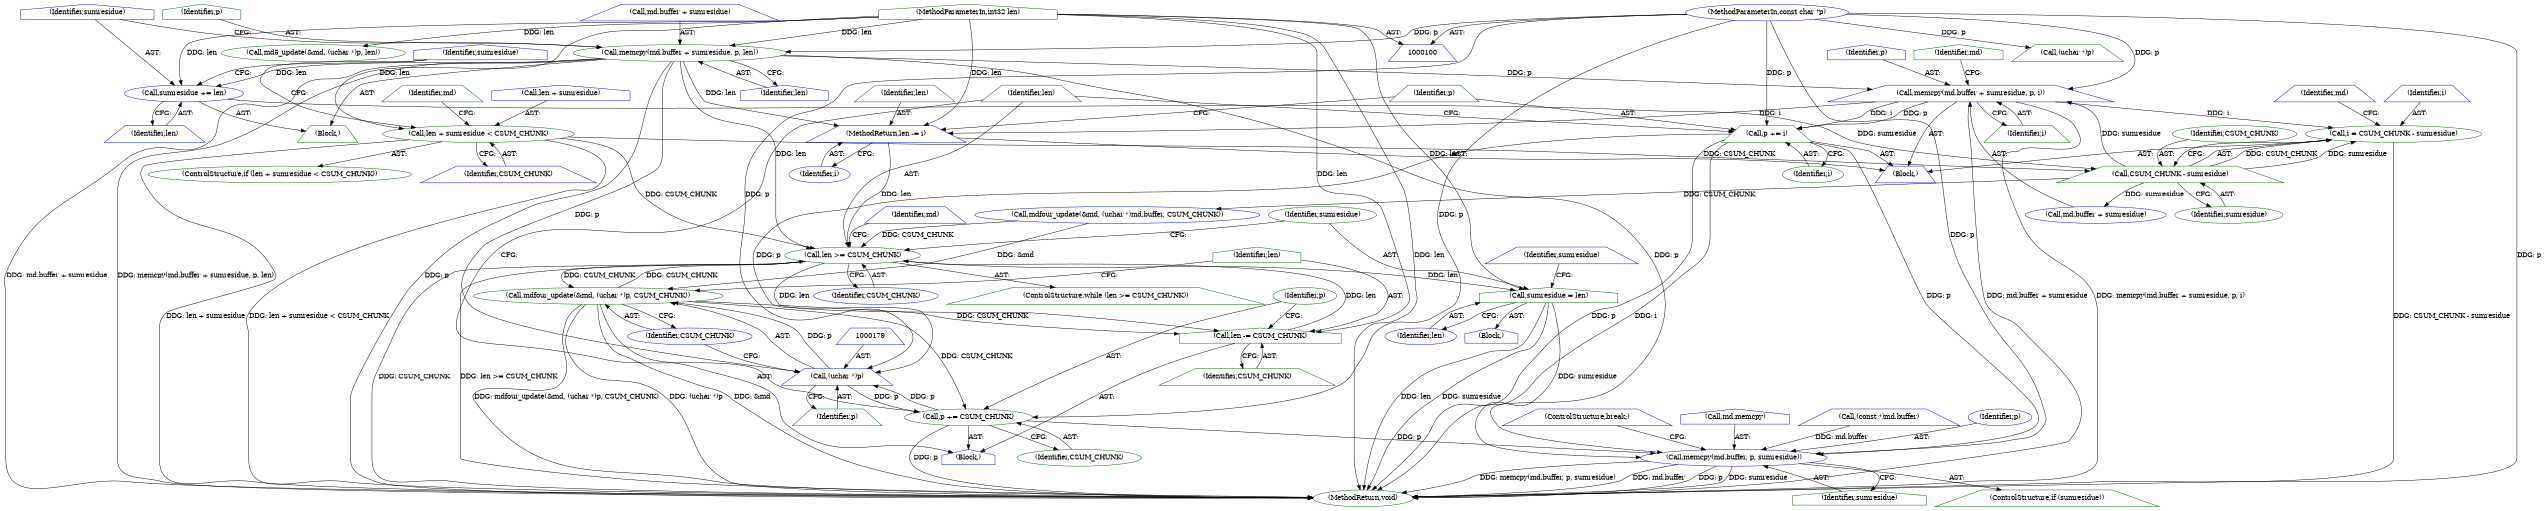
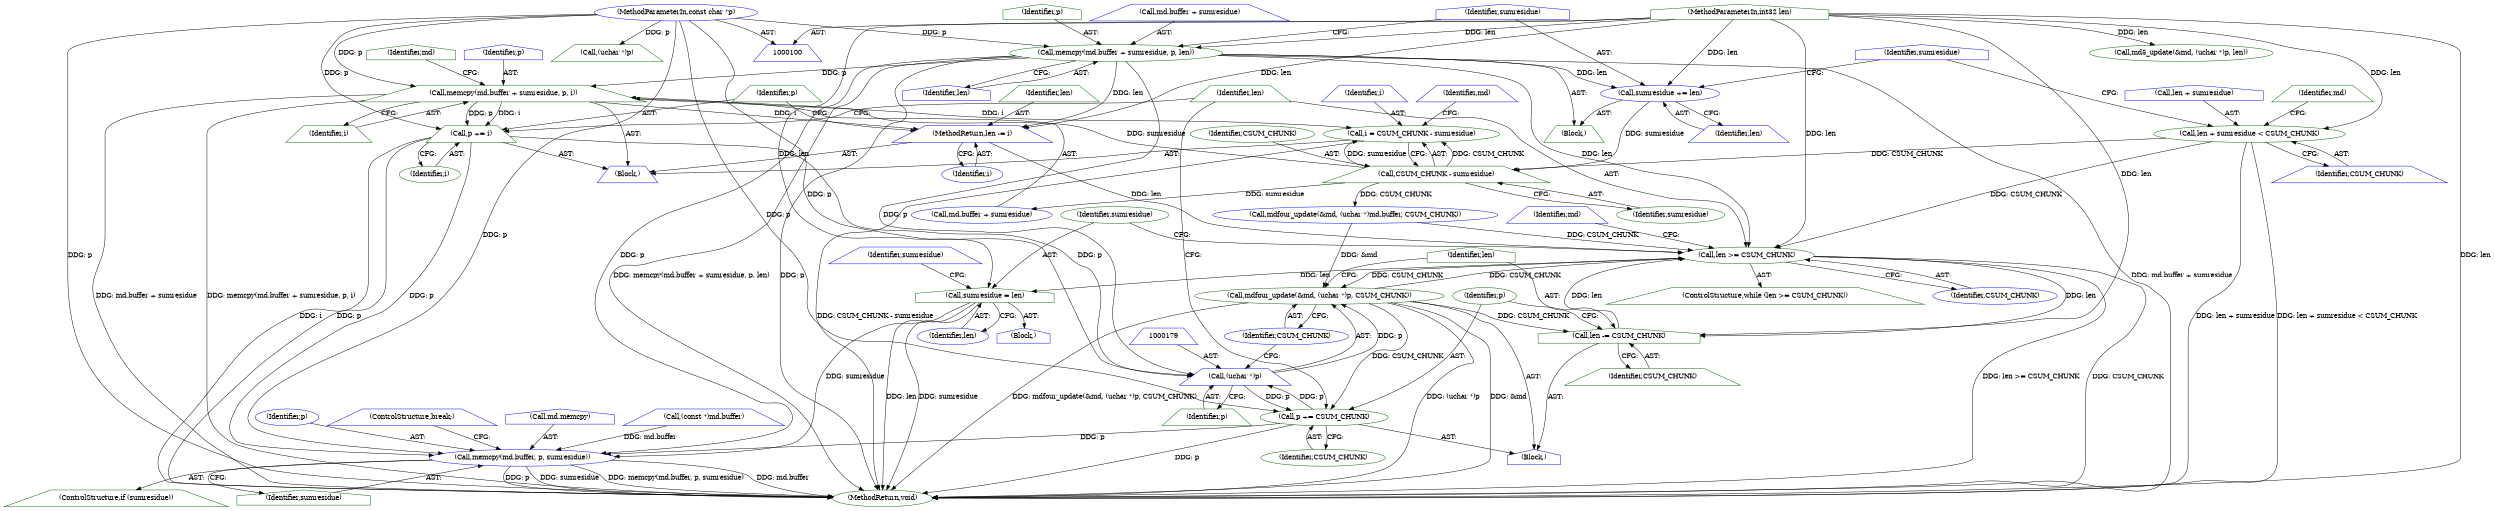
(1971, 94) -> (503, 94)
none -> (1806, 130)
(280, 174) -> none
